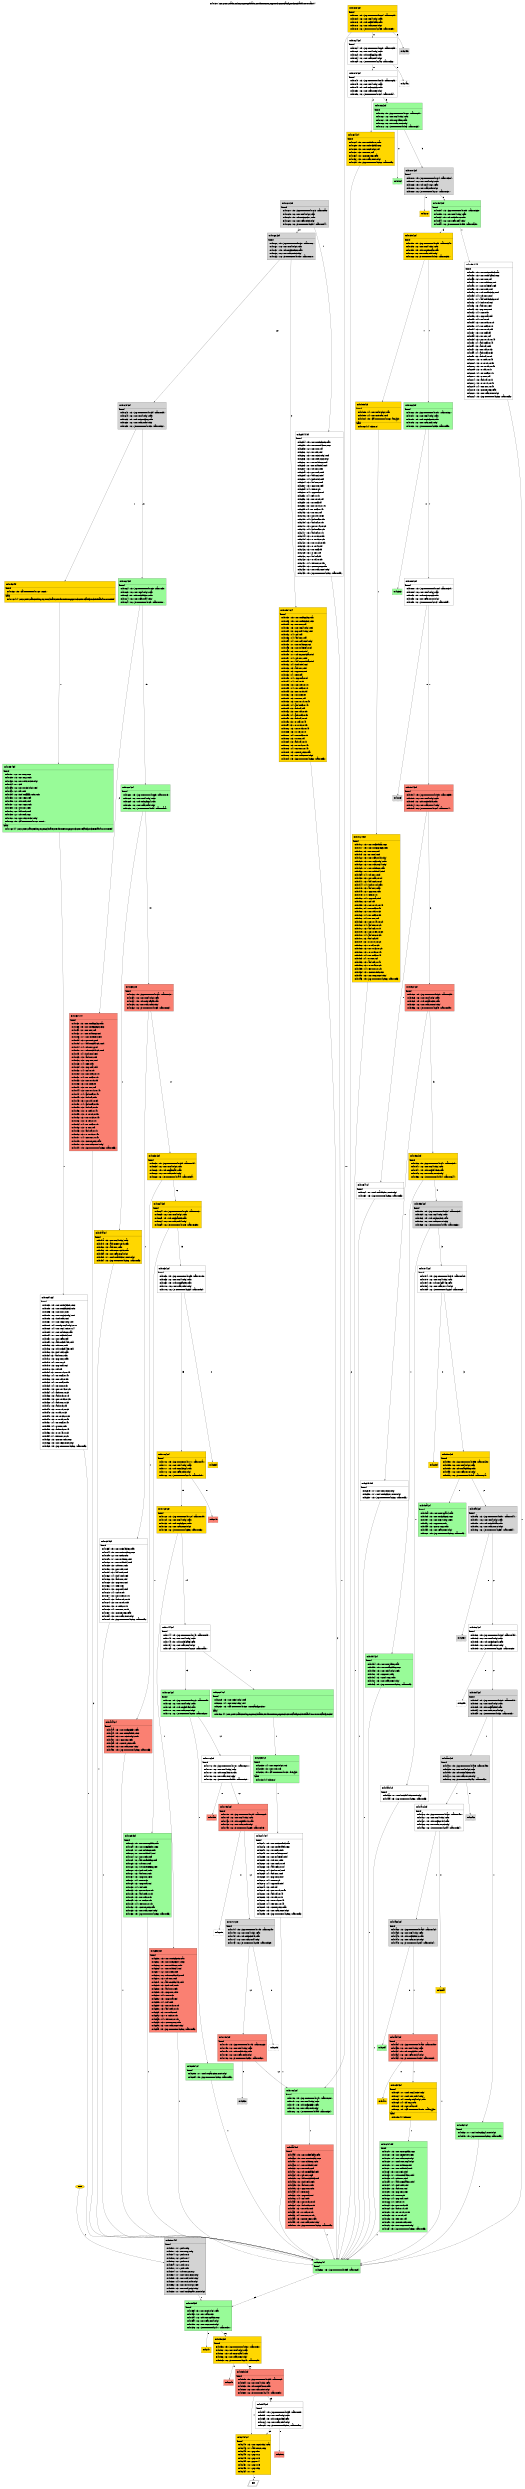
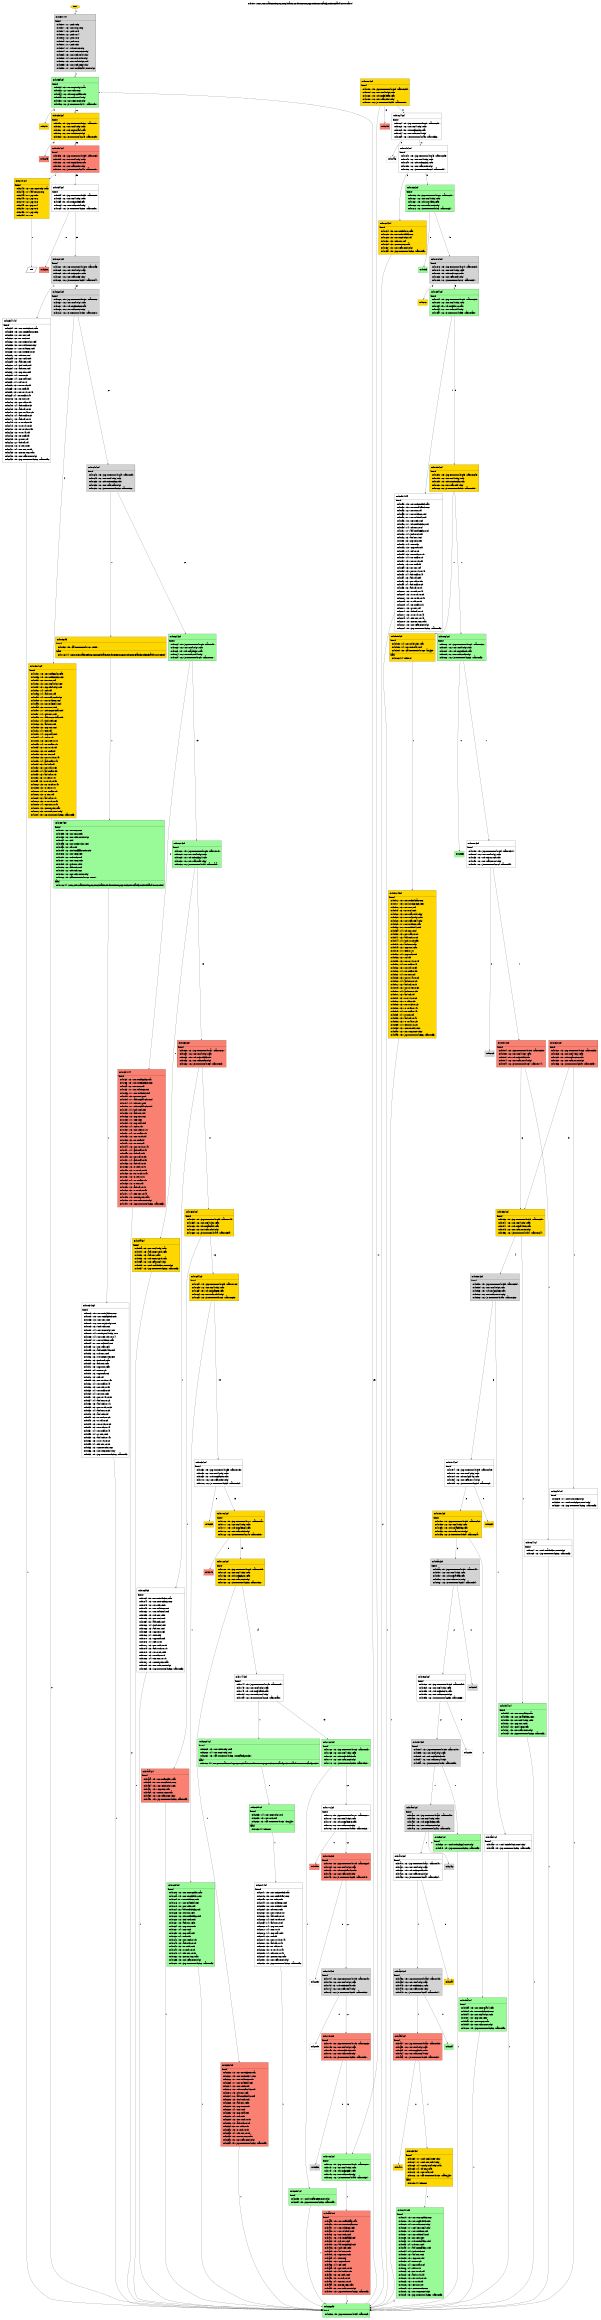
(404, 51) -> (385, 127)
(429, 897) -> (521, 1138)
(441, 2152) -> (473, 2213)
(269, 2431) -> (75, 234)
